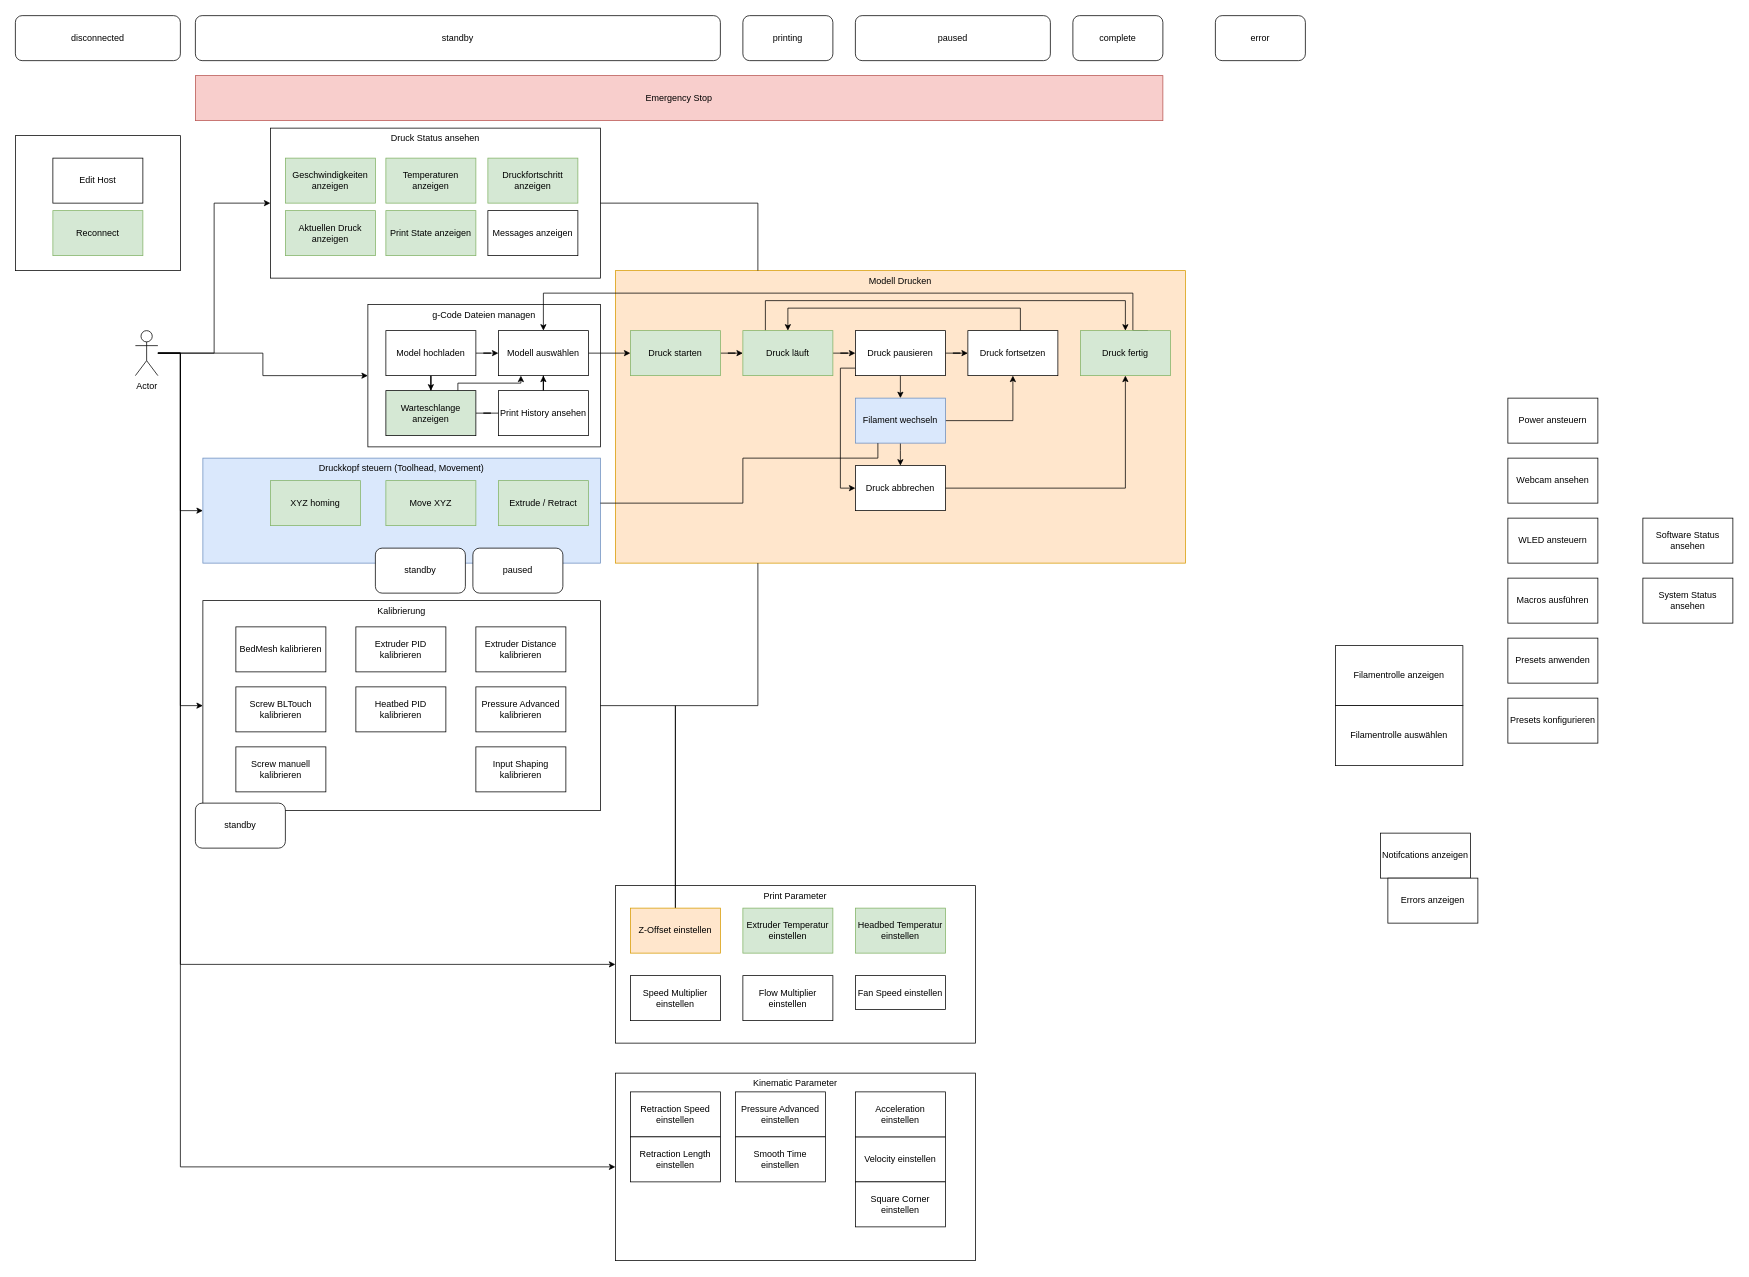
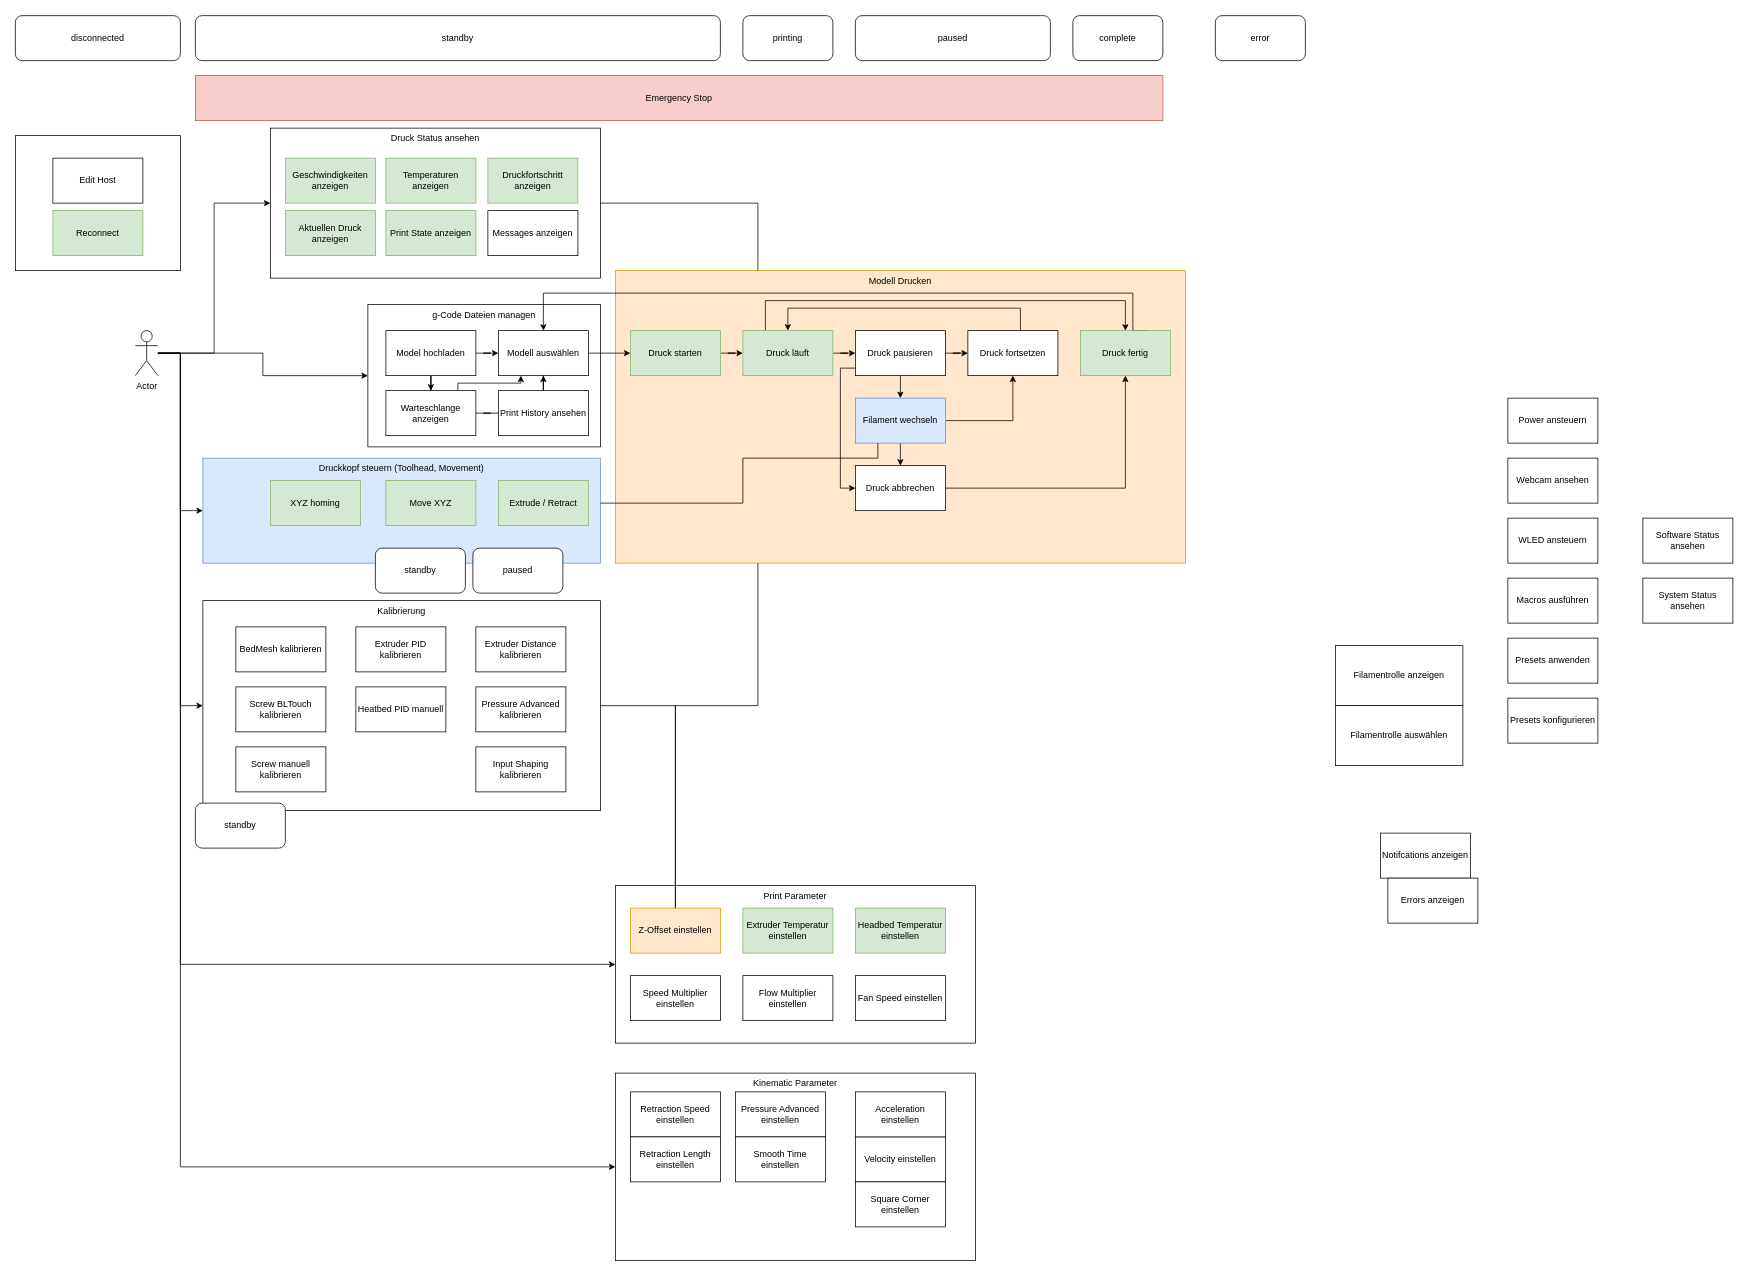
(431, 413) -> (431, 413)
(401, 709) -> (401, 709)
(900, 992) -> (900, 998)
